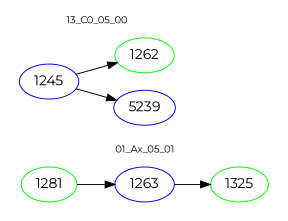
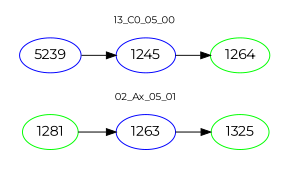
(145, 55) -> (240, 55)
(91, 93) -> (94, 55)
(145, 150) -> (146, 98)
